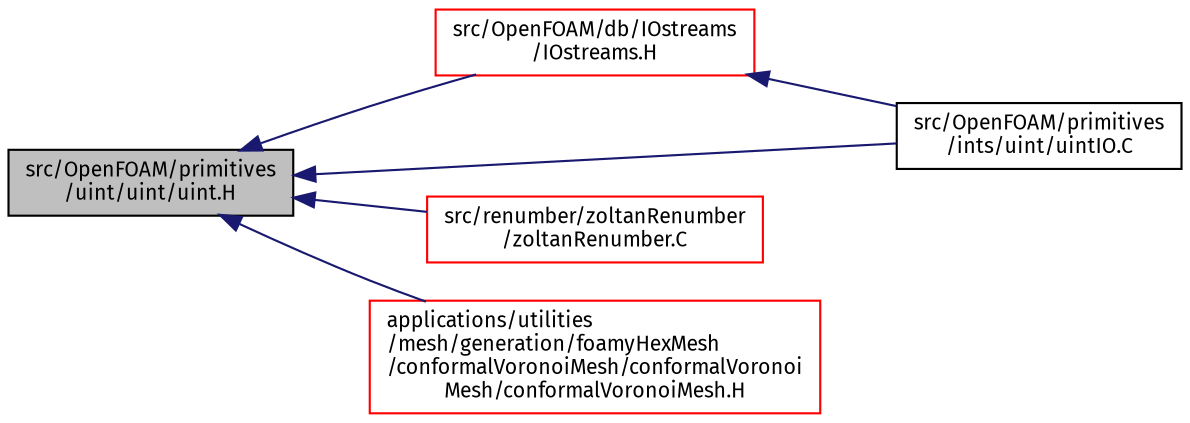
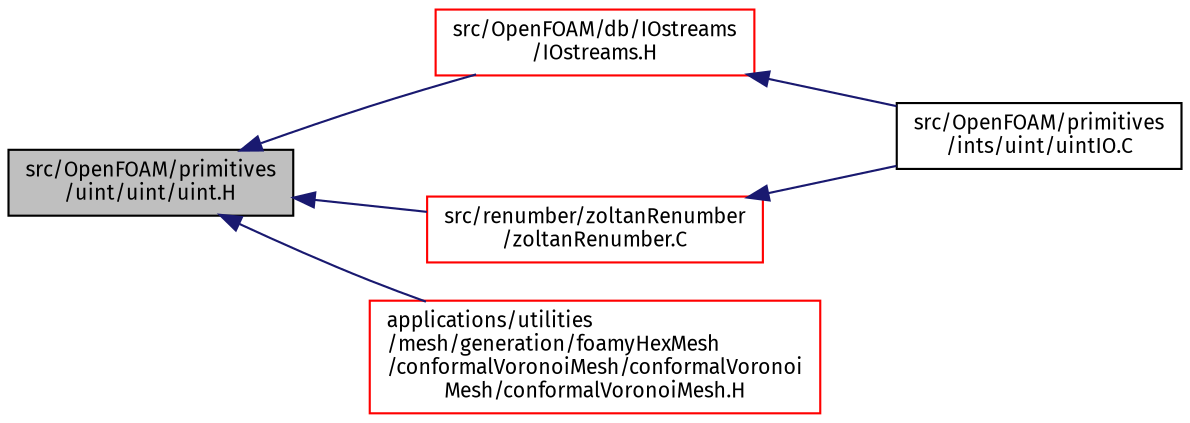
(606, 159) -> (832, 179)
